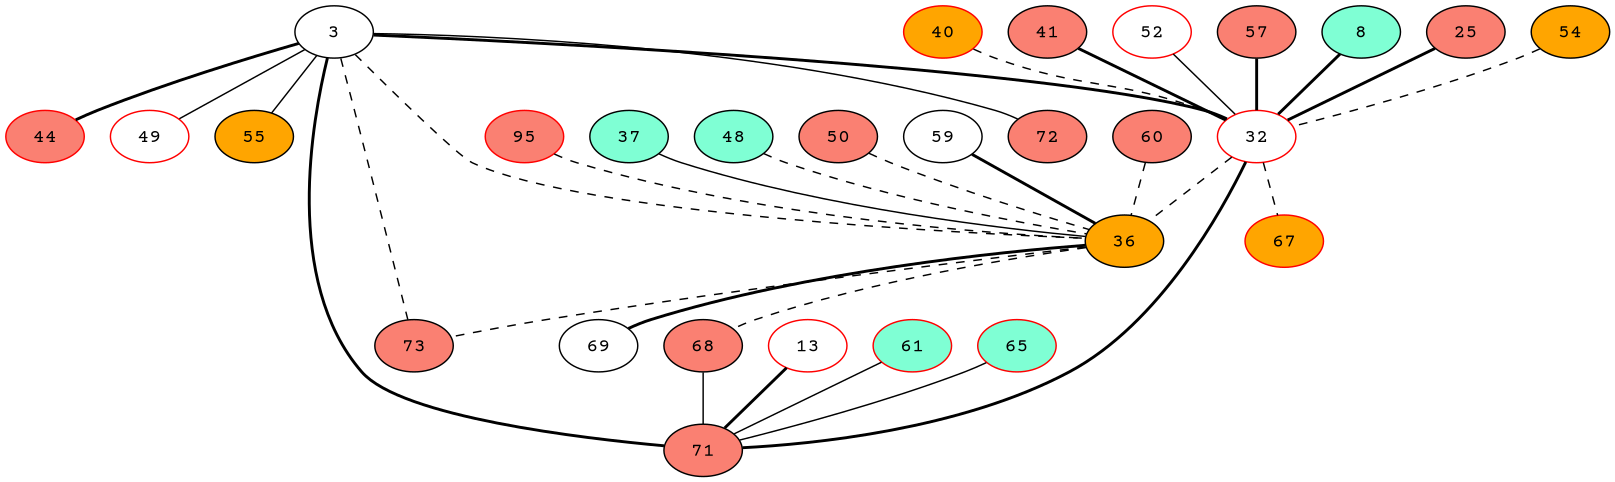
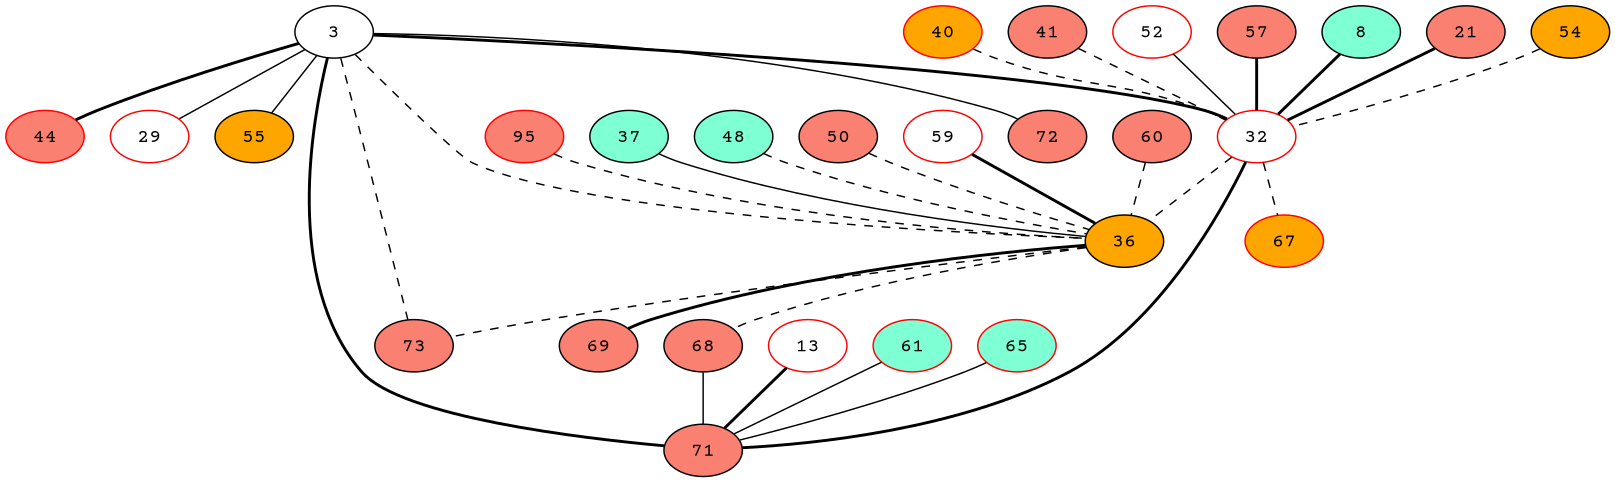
(1466, 32) -> (1466, 32)
(1152, 84) -> (1152, 84)
(150, 137) -> (150, 137)
(943, 137) -> (943, 137)
(599, 346) -> (599, 346)
